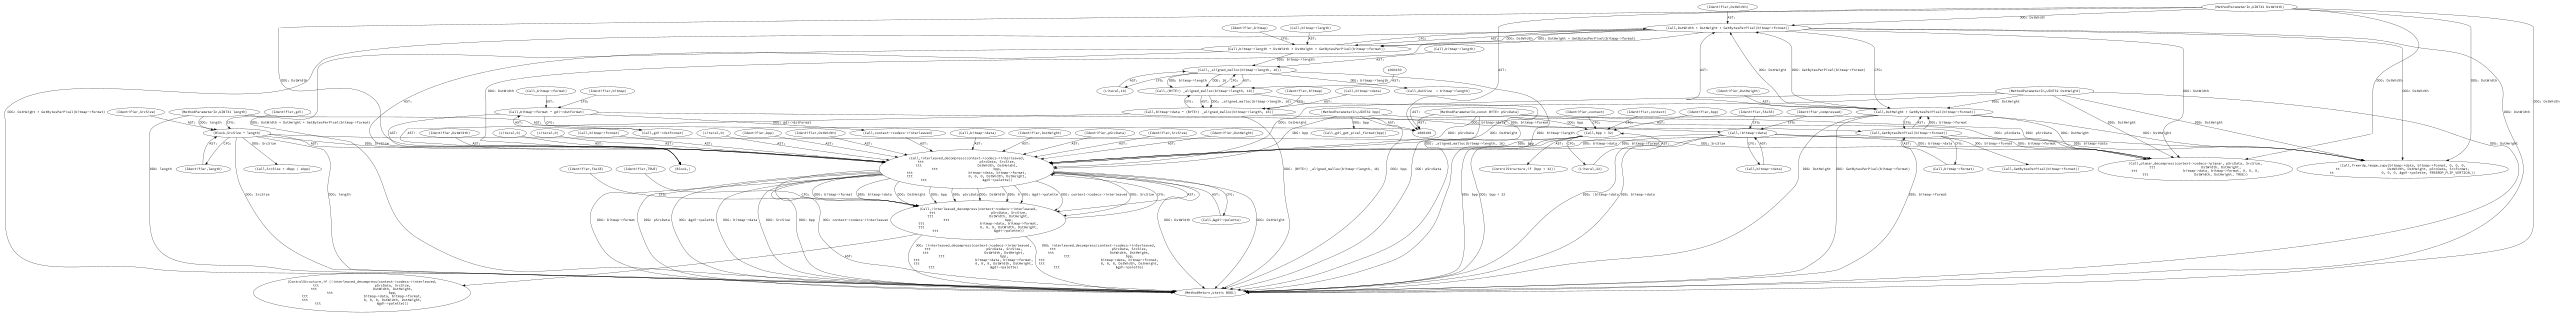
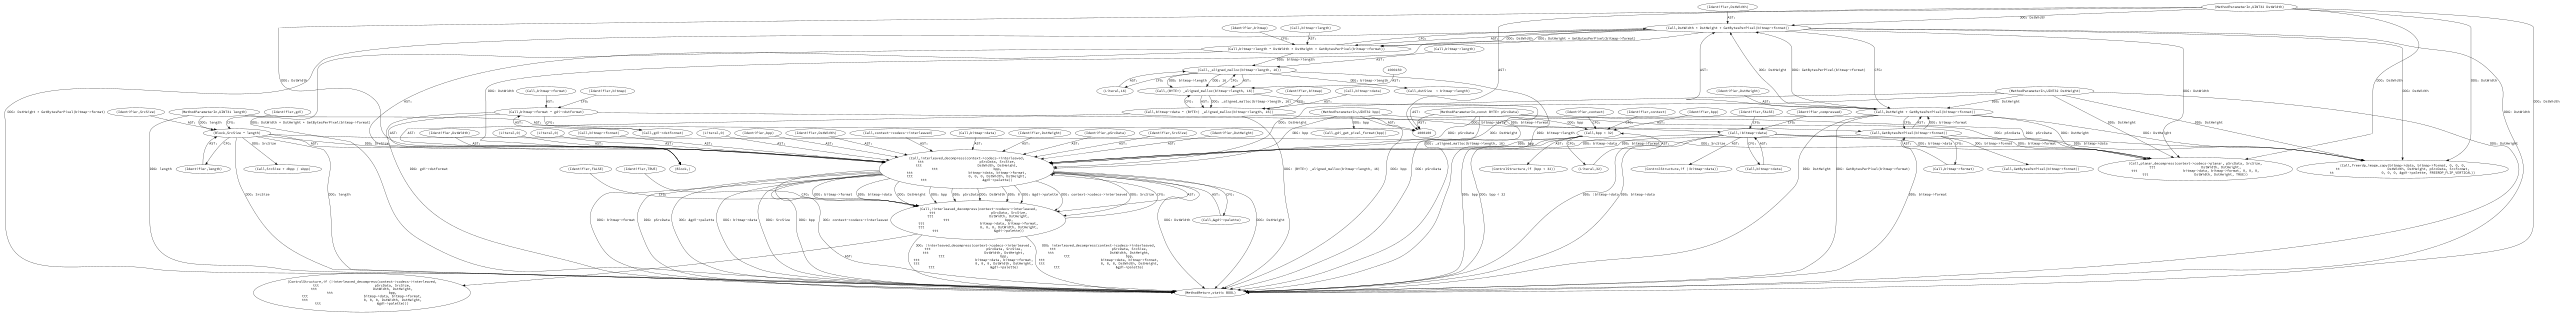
(713, 121) -> (645, 276)
none -> (1681, 169)
